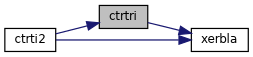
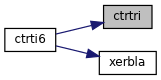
(164, 27) -> none
(30, 40) -> (30, 40)
